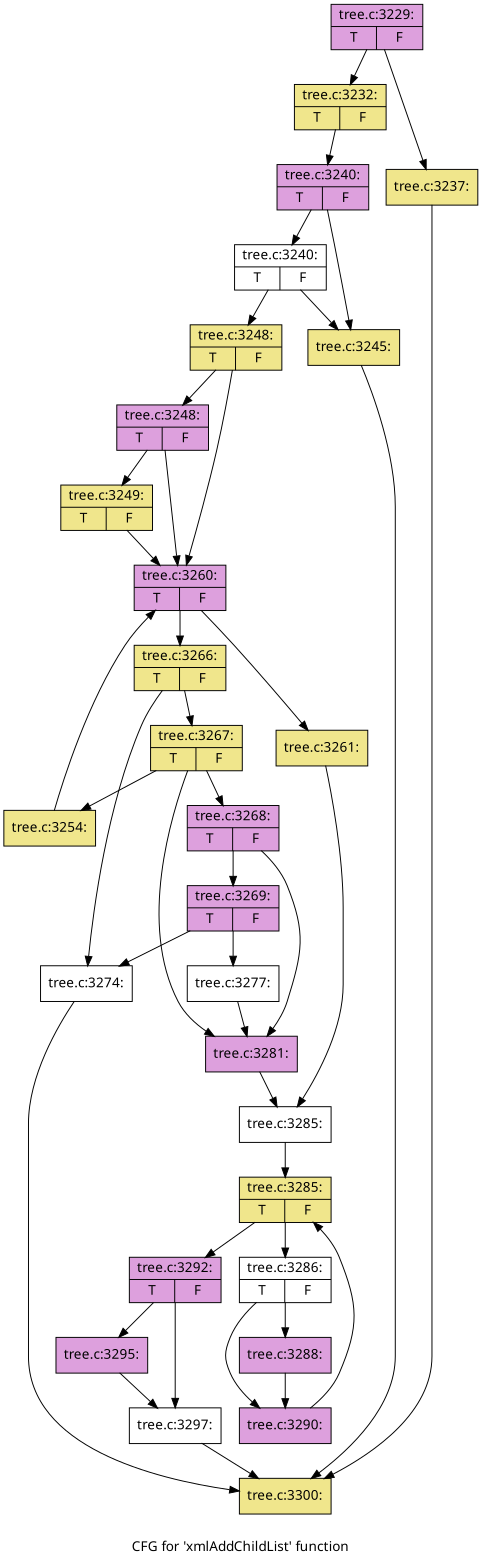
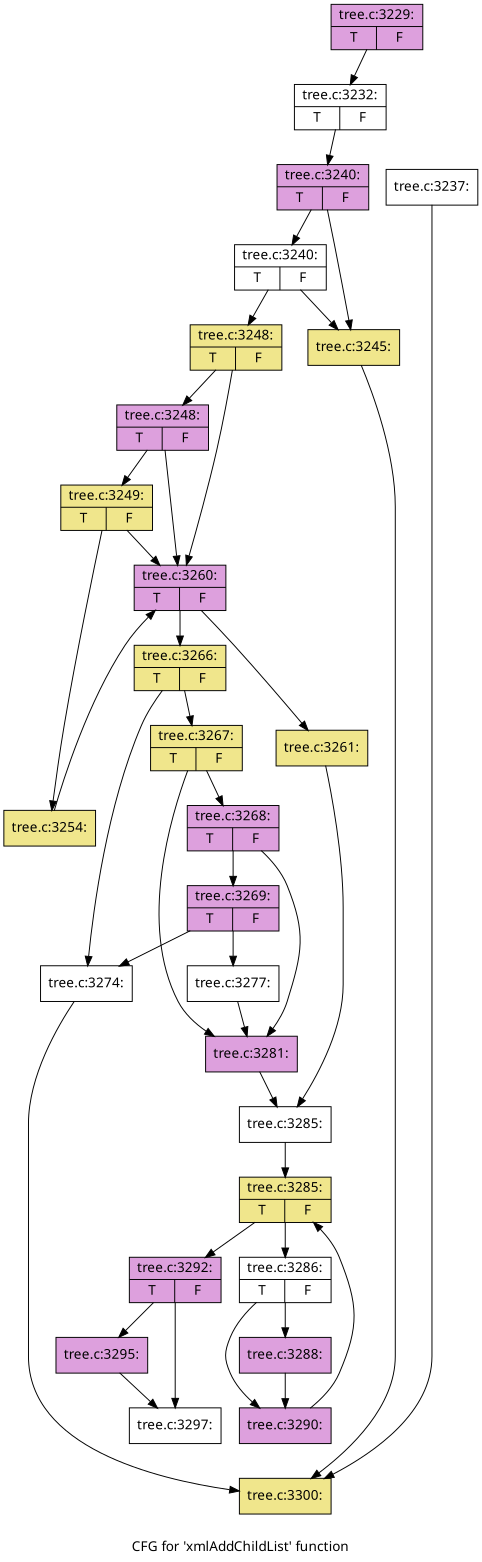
(404, 105) -> none
(340, 107) -> (340, 107)
(432, 187) -> (432, 187)
(126, 786) -> (75, 665)
(226, 1458) -> none
